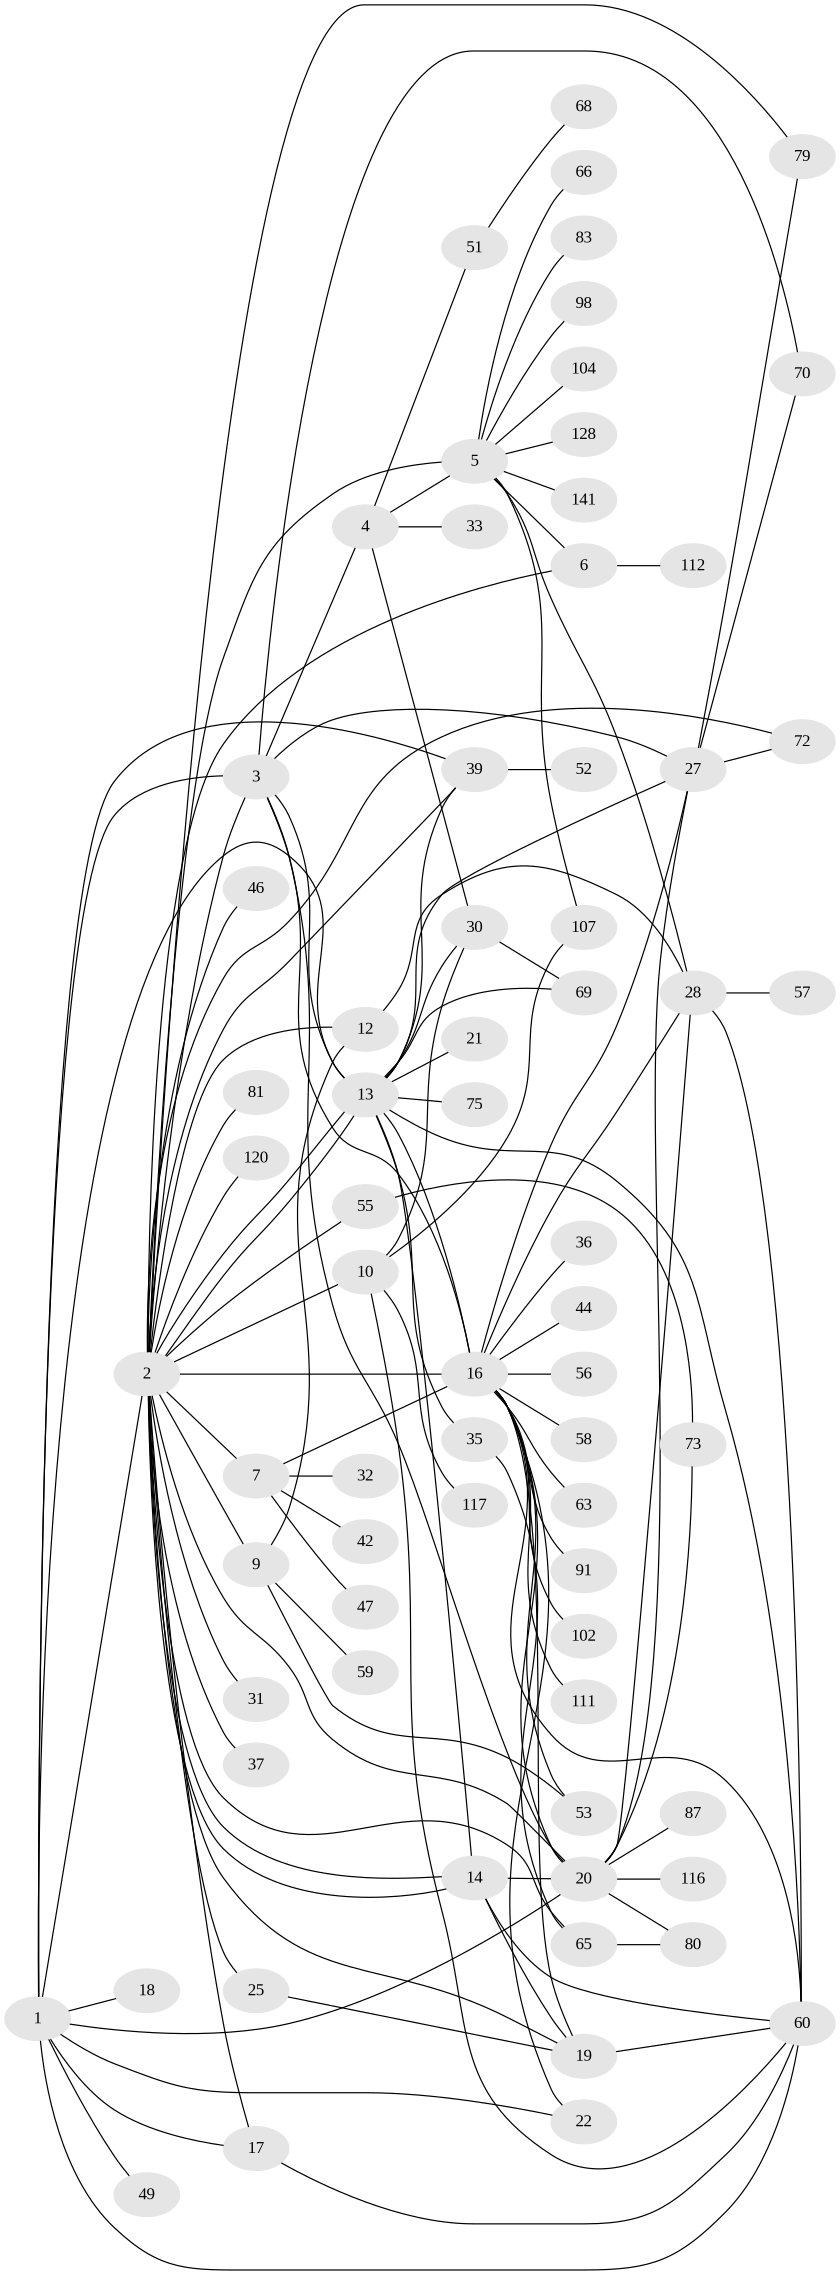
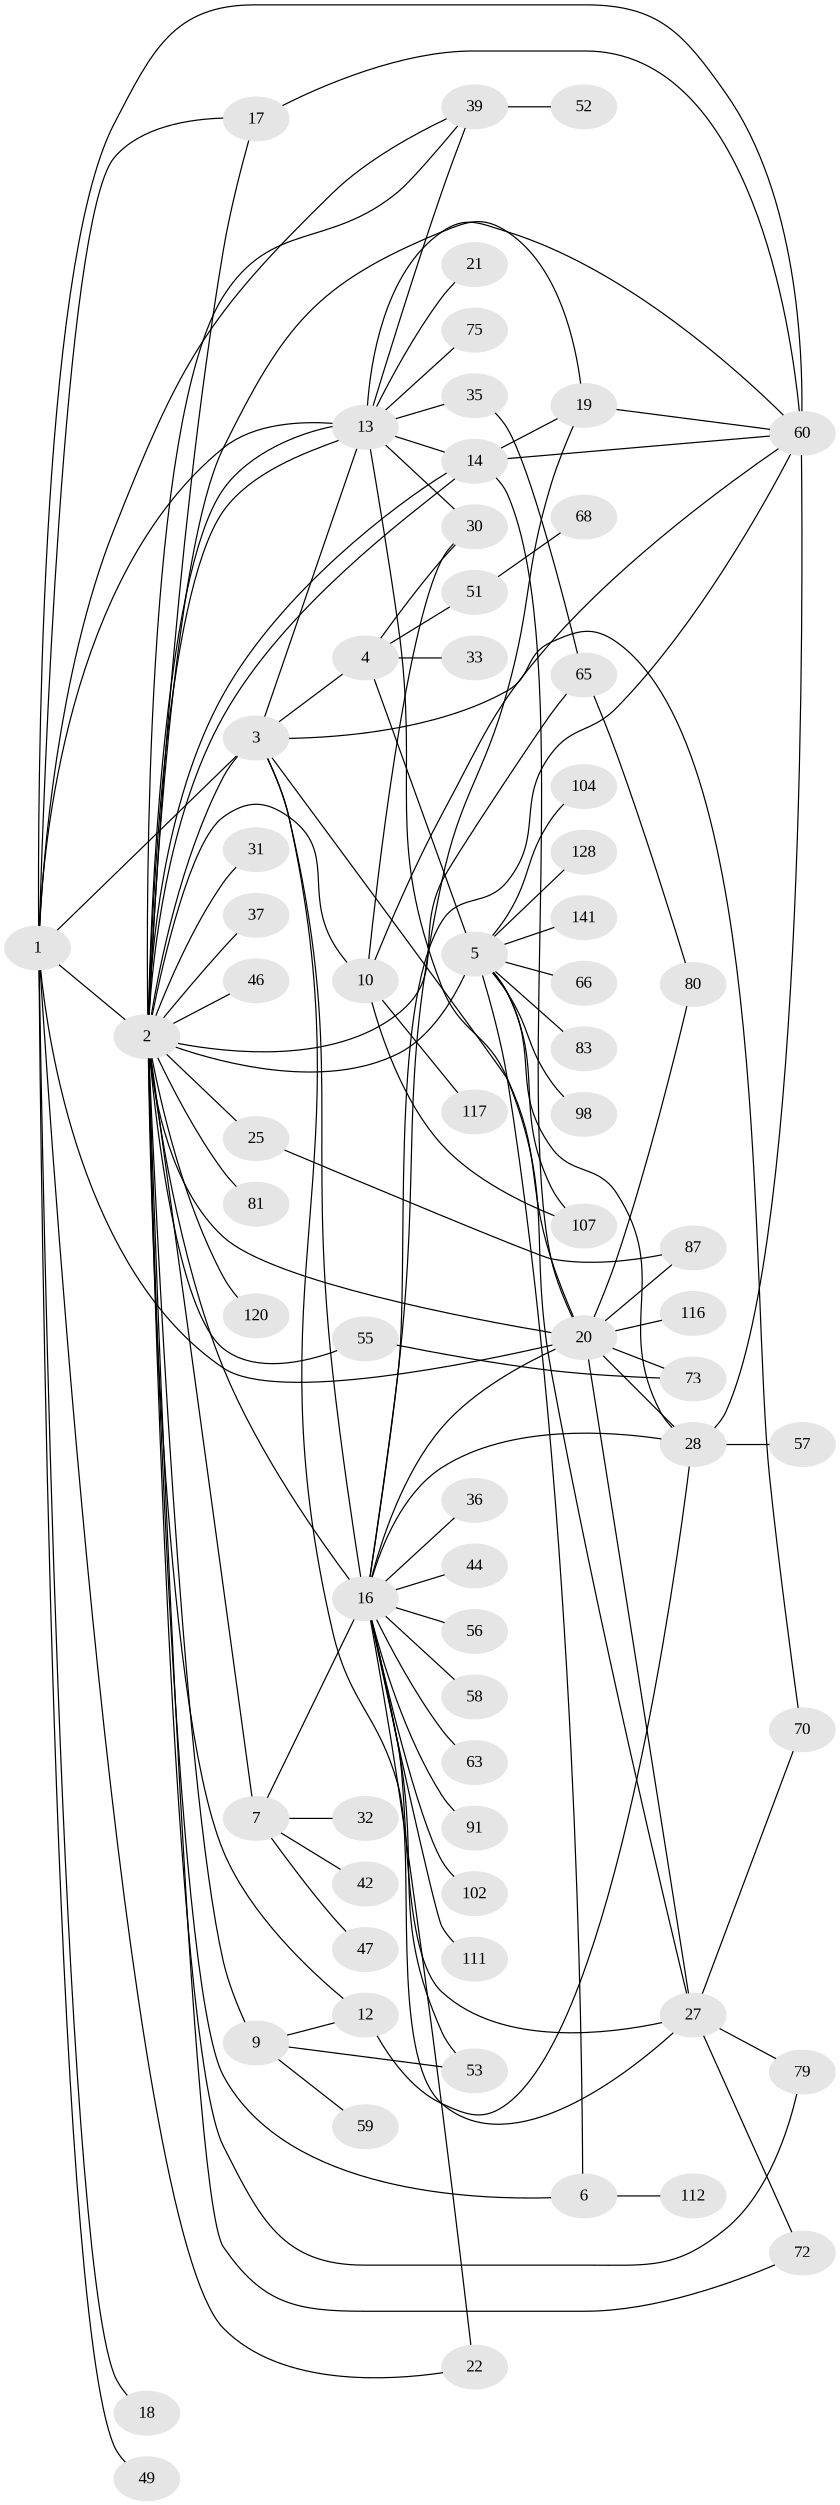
(584, 993) -> none
(431, 1211) -> none
(420, 2024) -> (469, 1227)
